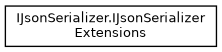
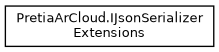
(111, 26) -> (110, 26)
